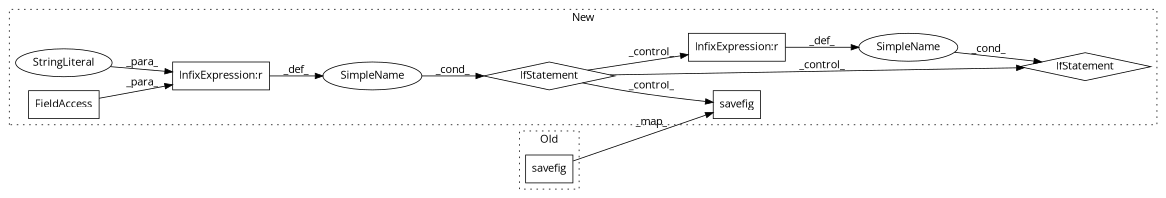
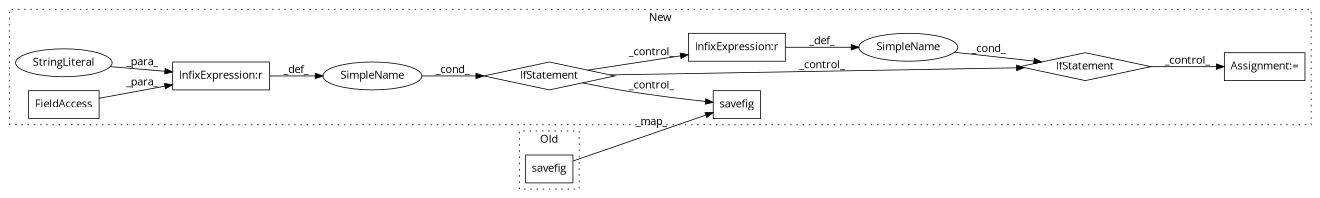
none -> (1265, 67)
